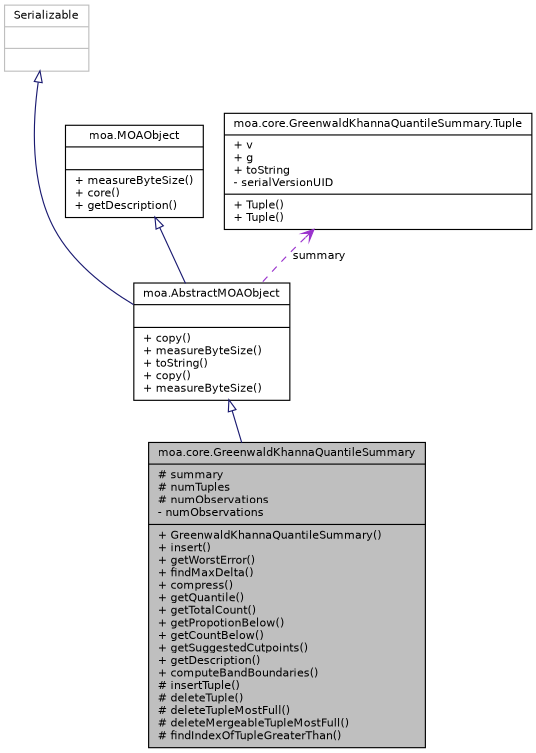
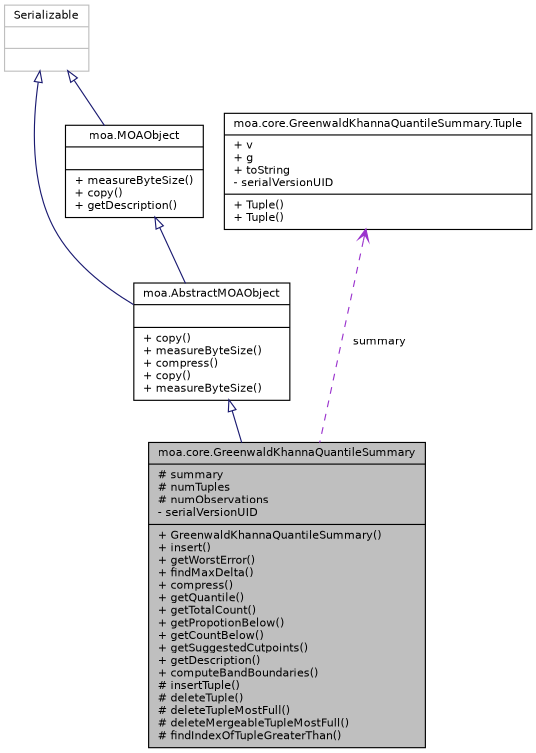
none -> (89, 103)
(97, 193) -> (99, 193)
(283, 260) -> (342, 341)
(176, 363) -> (181, 363)
(211, 512) -> (208, 512)
